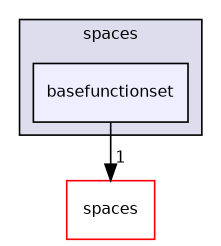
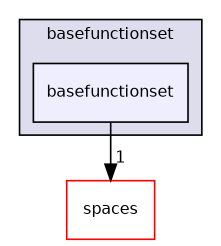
(111, 35) -> (111, 35)
